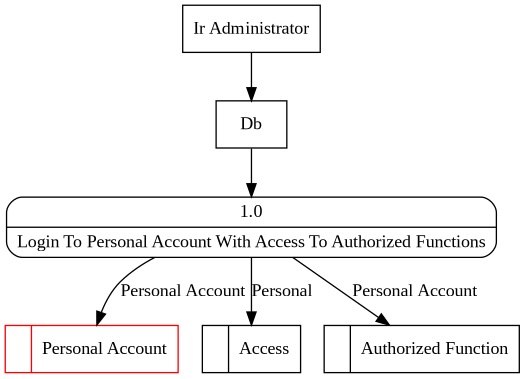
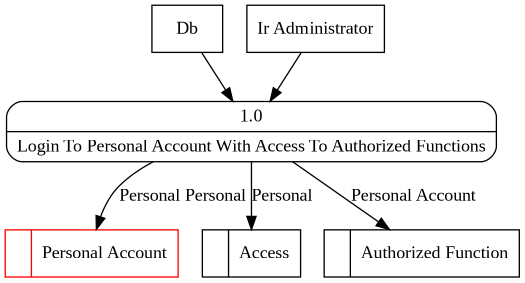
(251, 70) -> (289, 71)
(183, 291) -> (183, 196)
